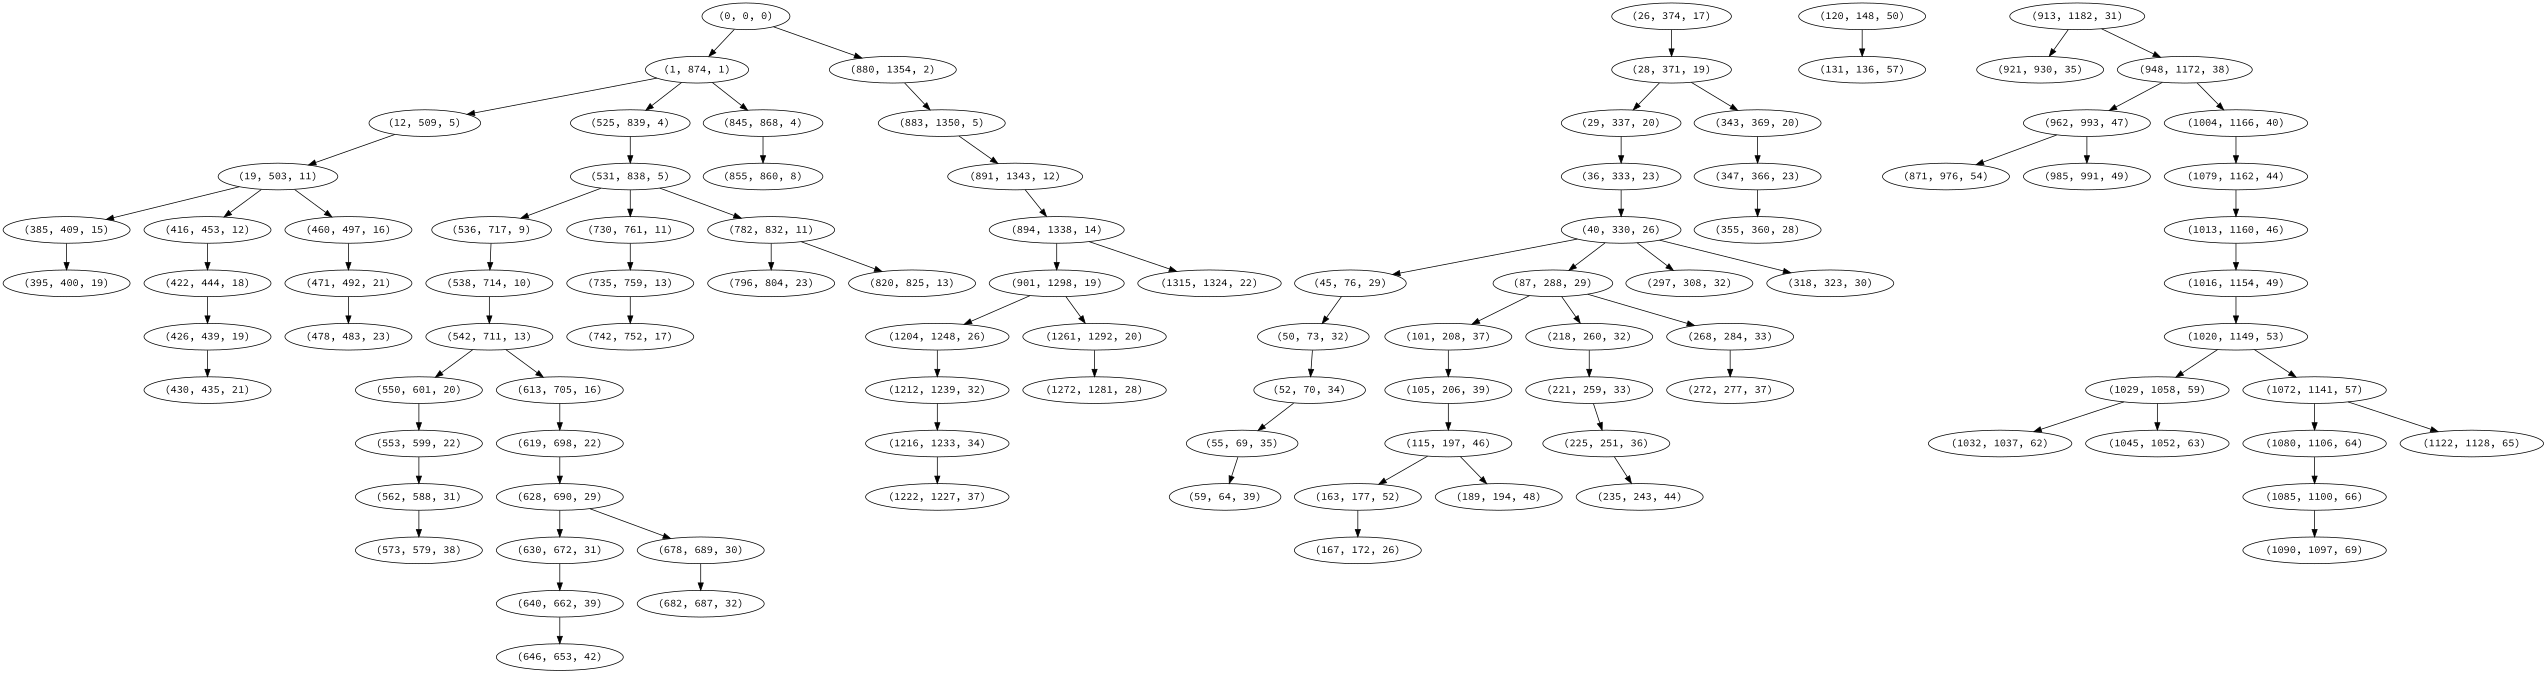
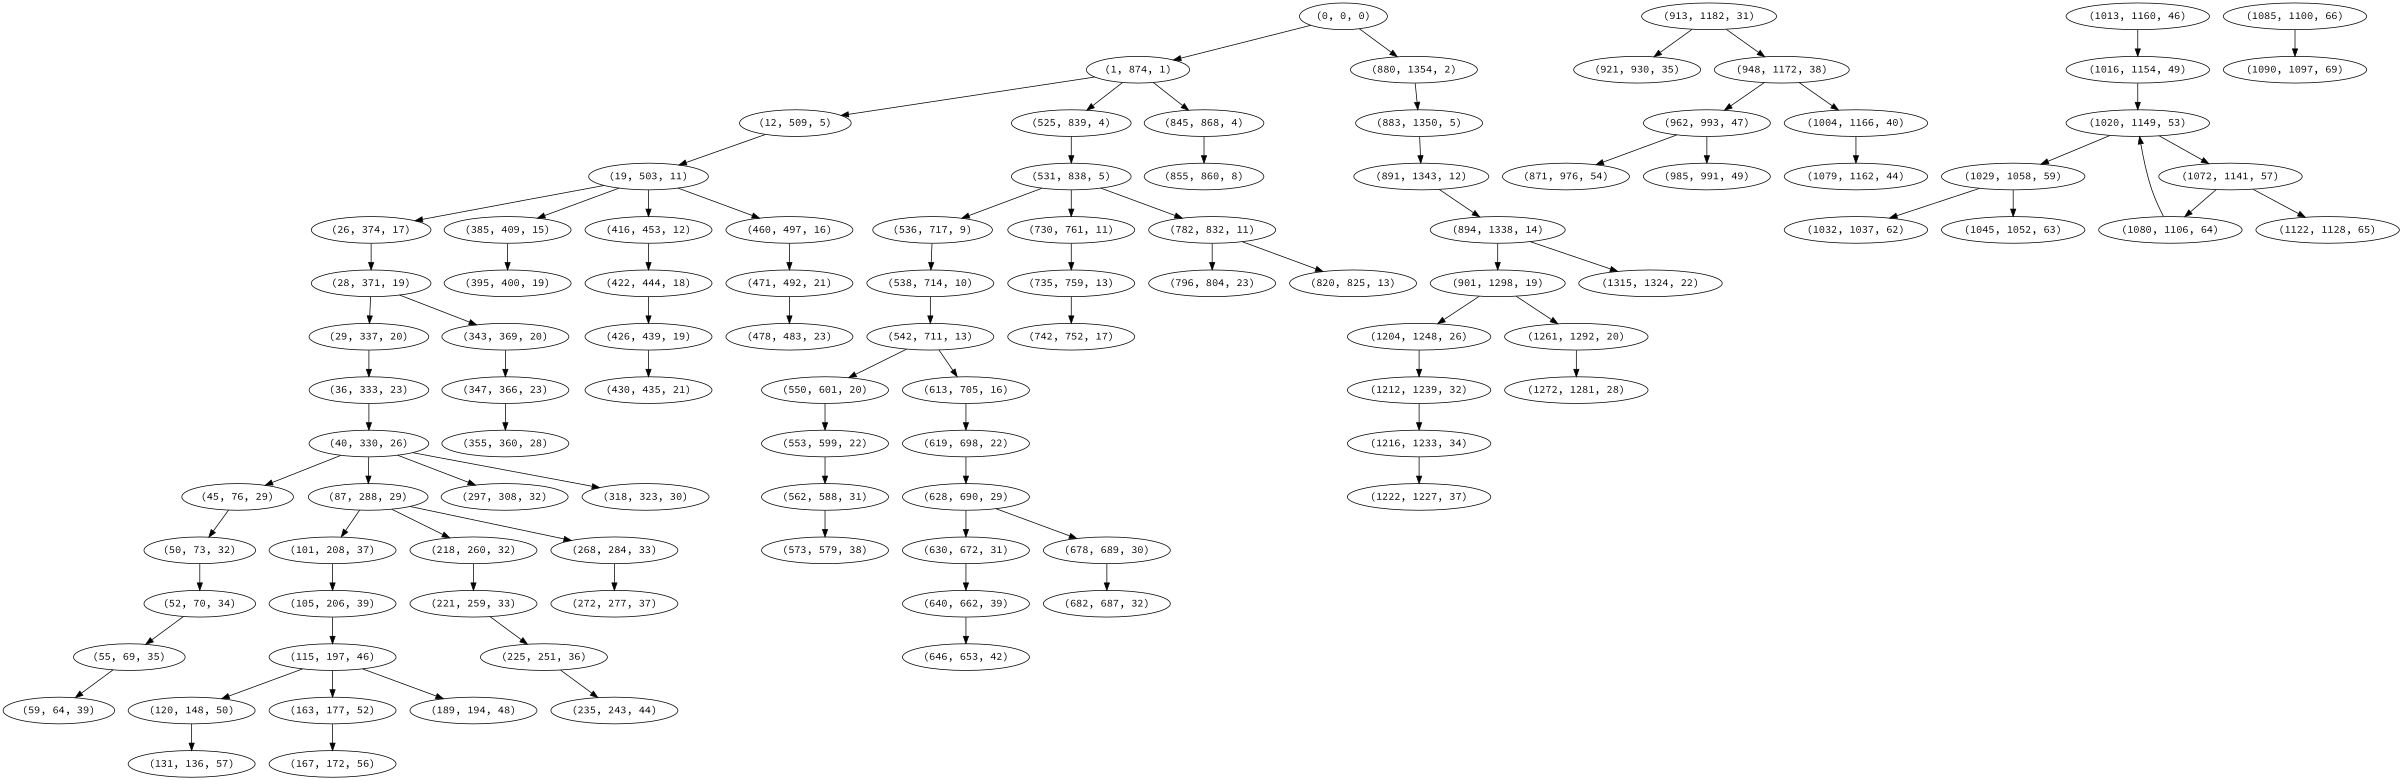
(2236, 200) -> none
none -> (513, 202)
(2315, 467) -> (2149, 181)
(1358, 550) -> (333, 764)
none -> (266, 682)
